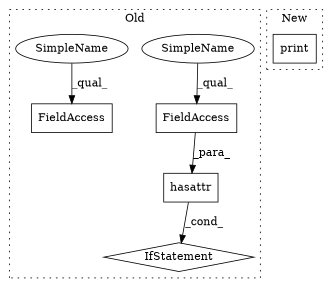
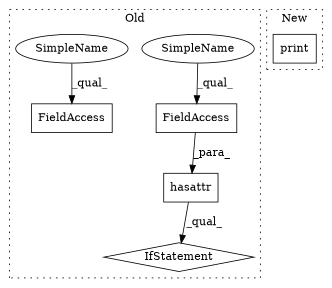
(204, 222) -> (204, 222)
